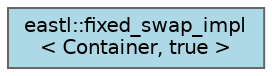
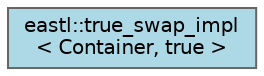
(136, 38) -> (132, 38)
